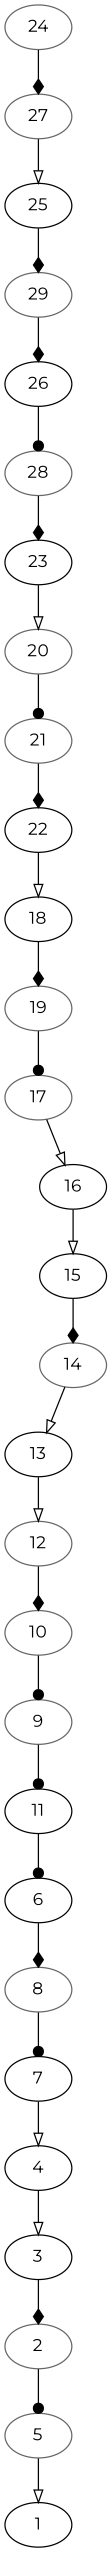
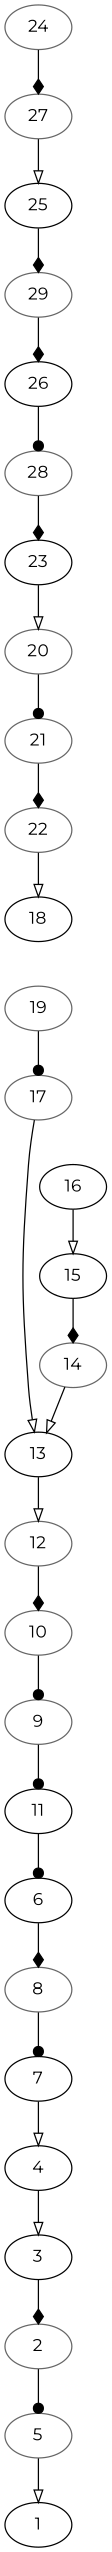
(38, 830) -> (38, 830)
(38, 957) -> none
(53, 1136) -> (23, 1270)
